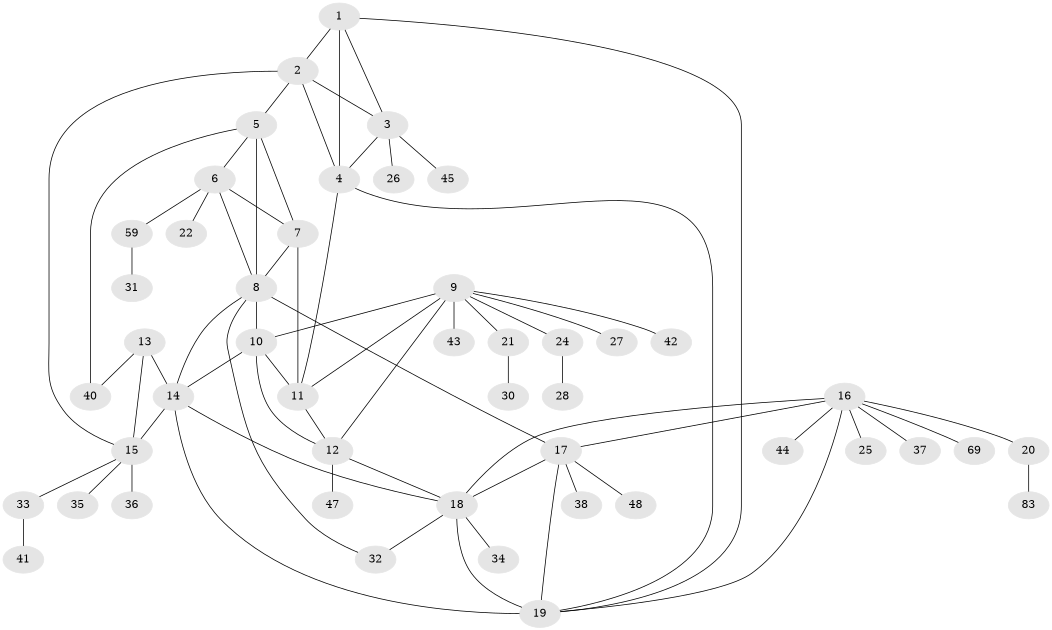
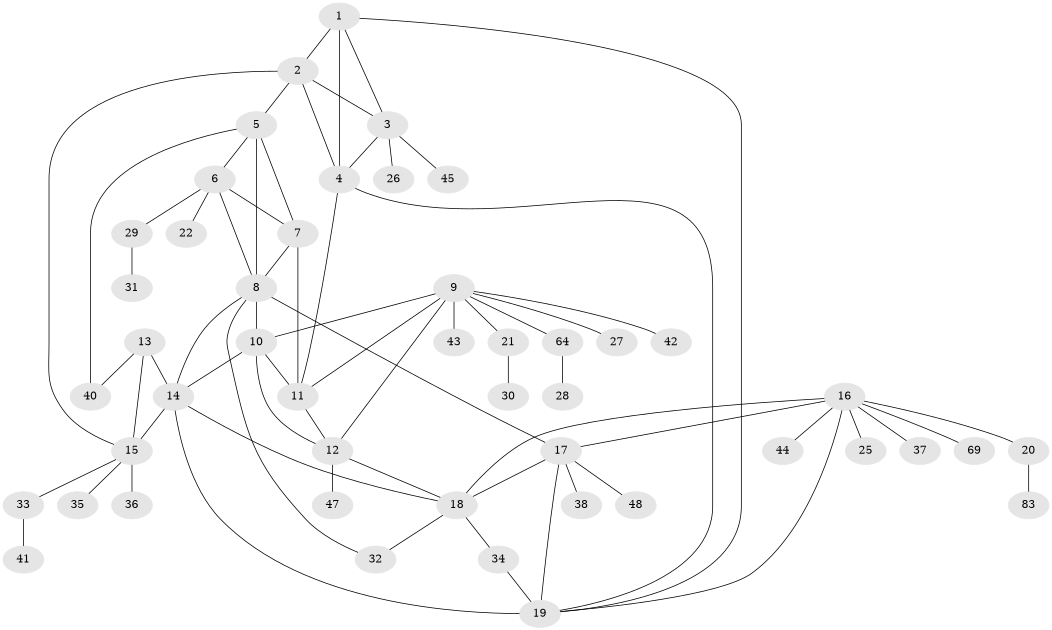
(132, 234) -> (132, 234)
(563, 342) -> (563, 342)
(473, 575) -> (519, 587)
